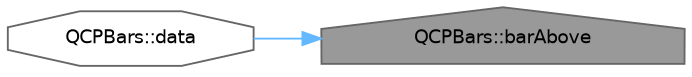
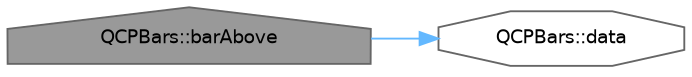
(278, 39) -> (395, 39)
